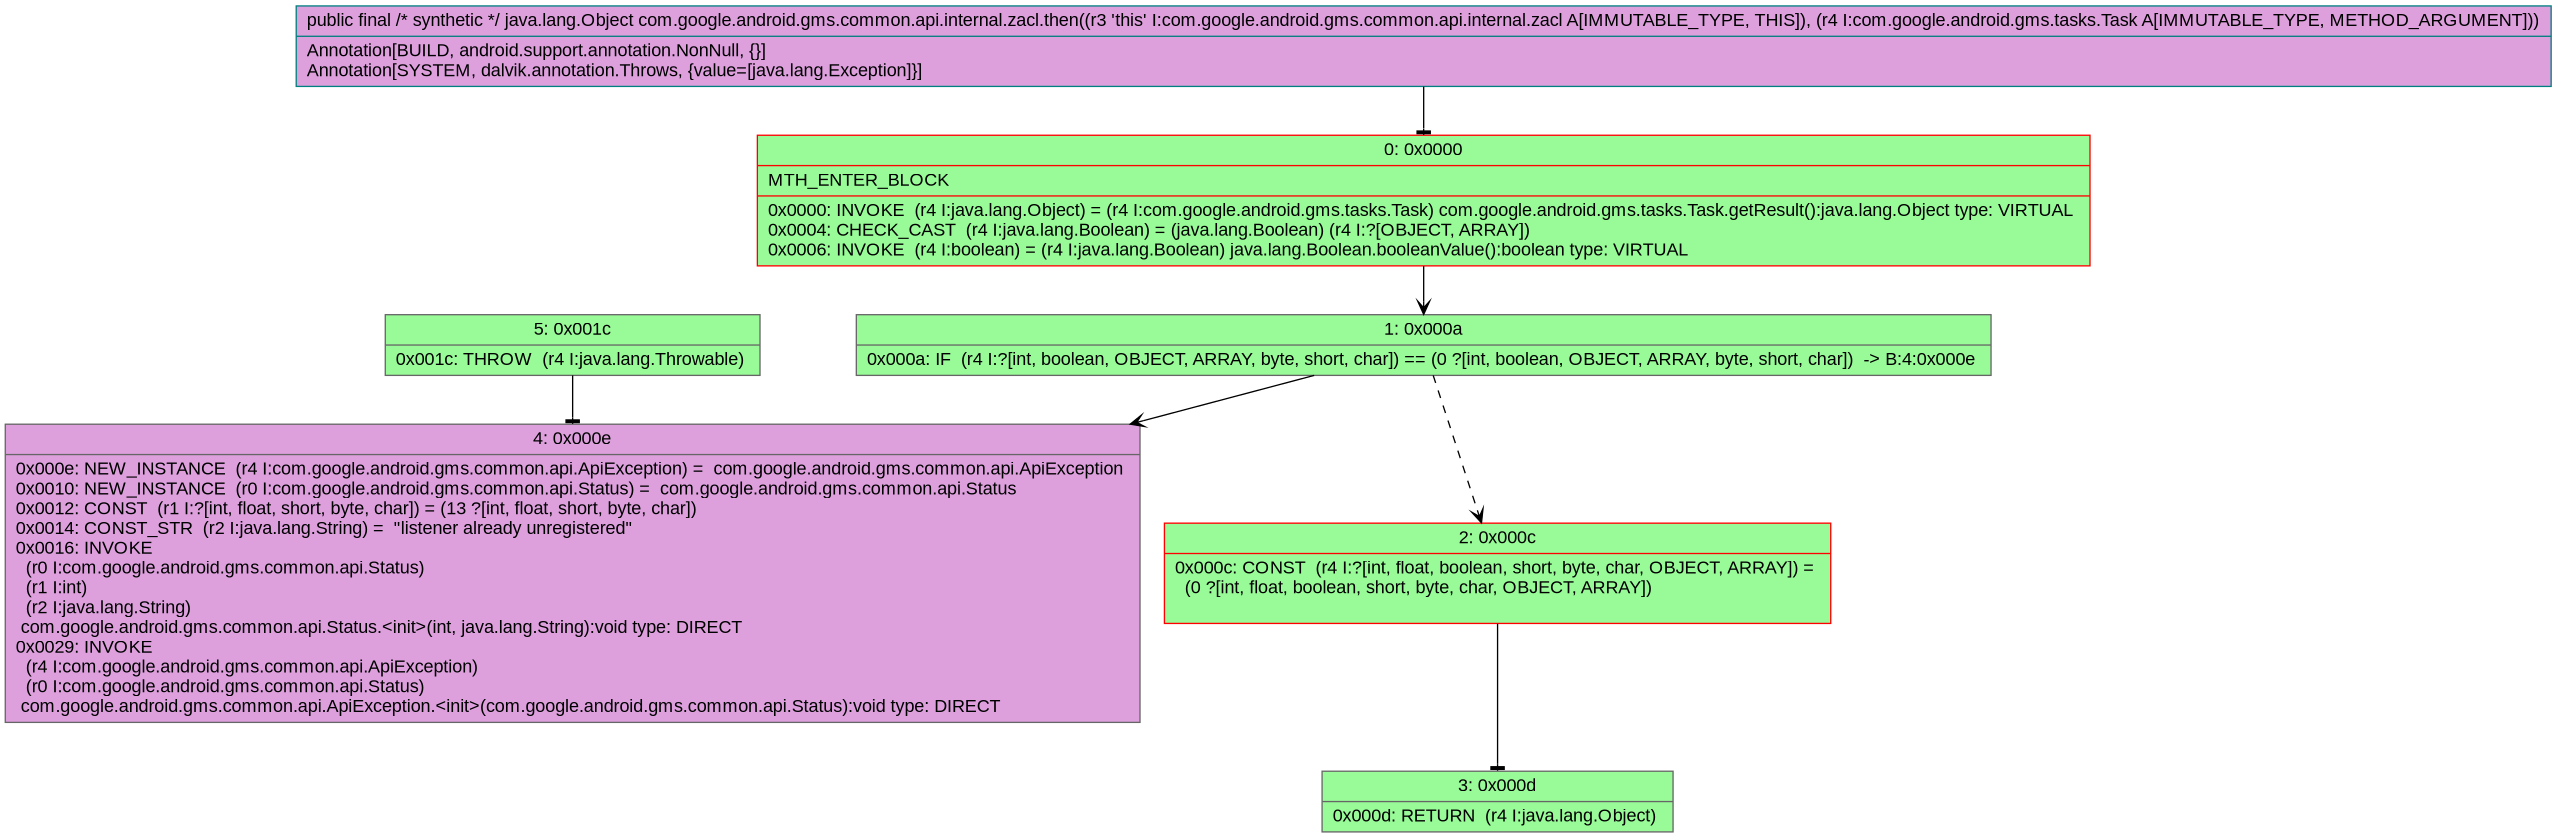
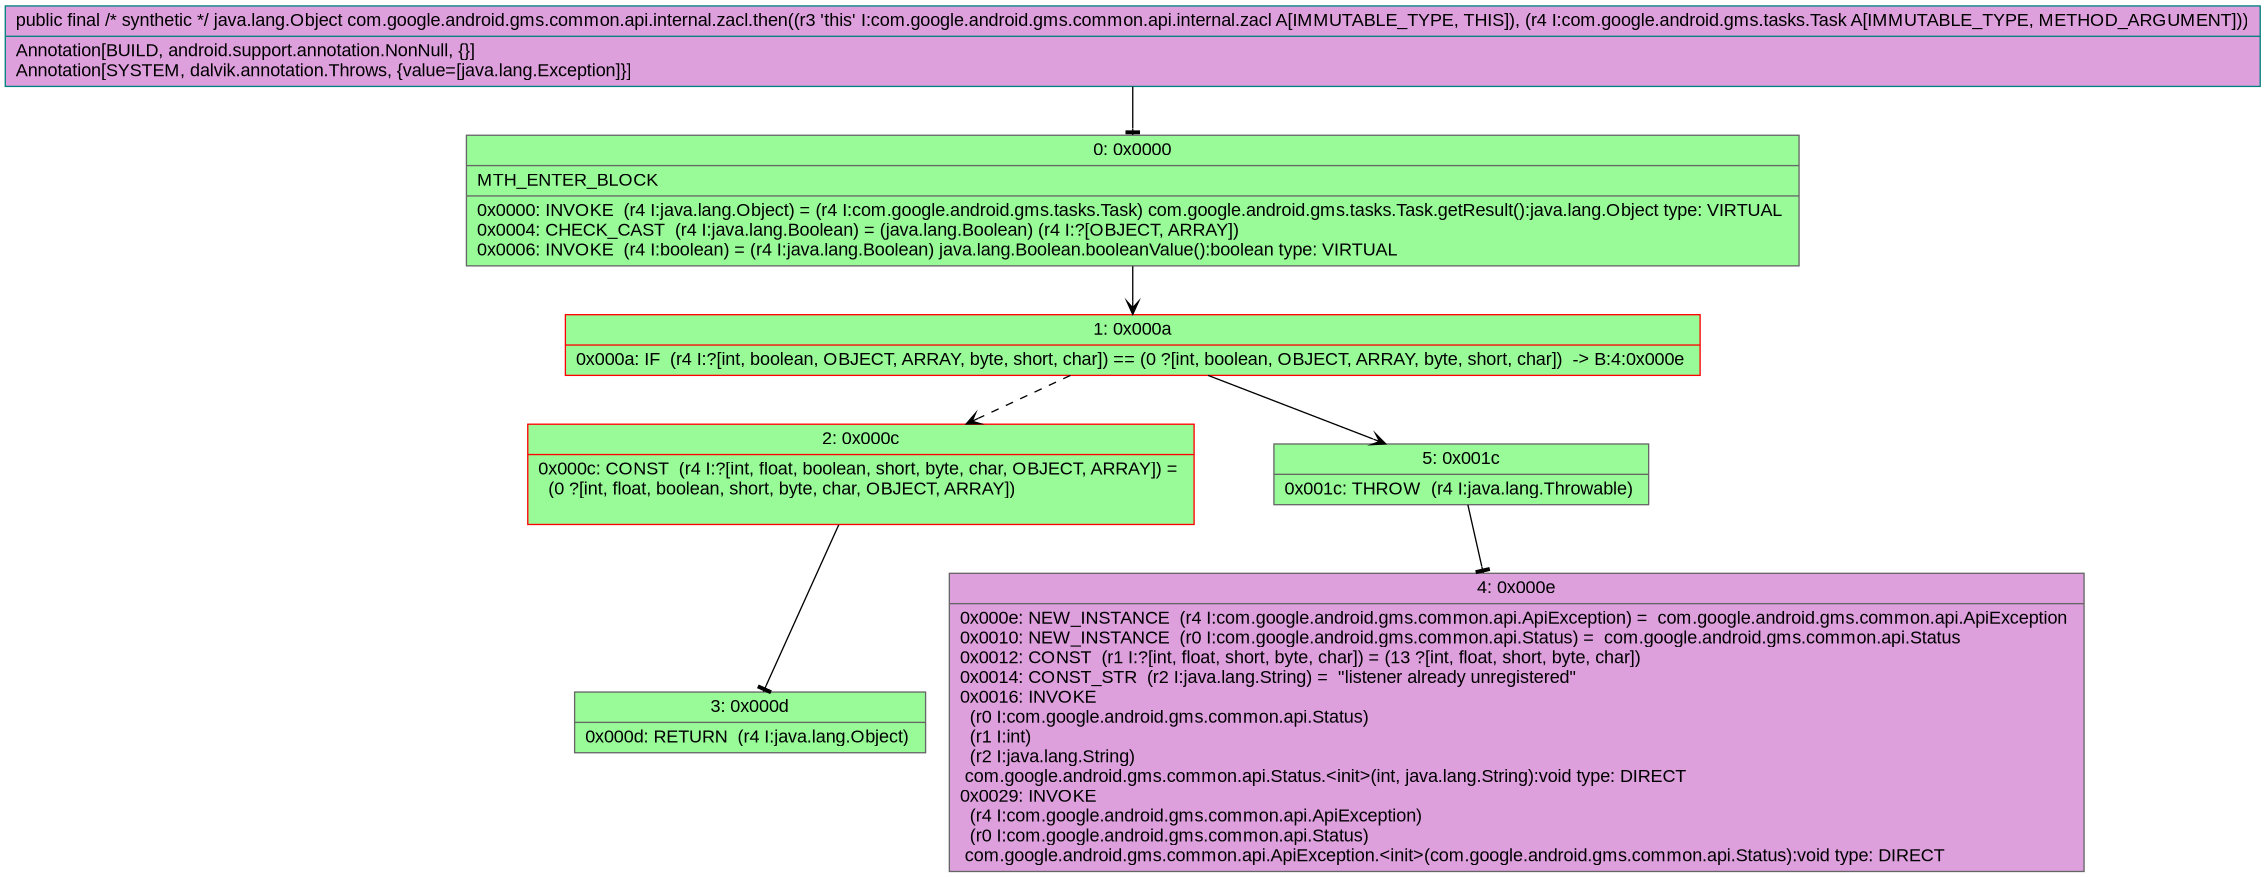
(1424, 201) -> (1133, 201)
(1424, 345) -> (1133, 345)
(1229, 398) -> (1291, 407)
